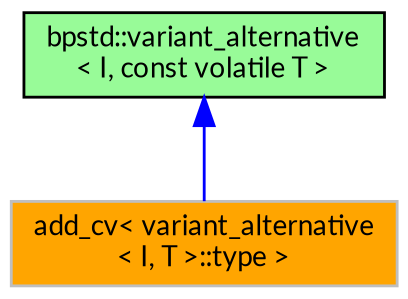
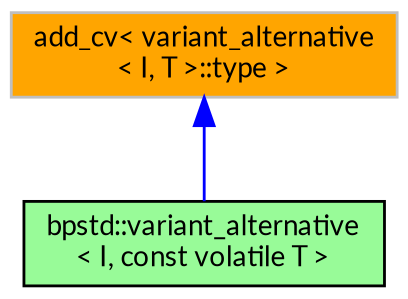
(204, 164) -> (204, 164)
